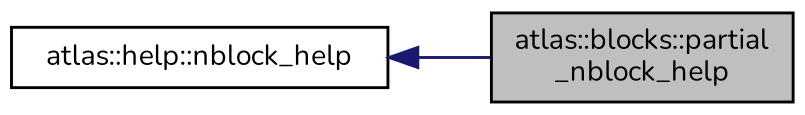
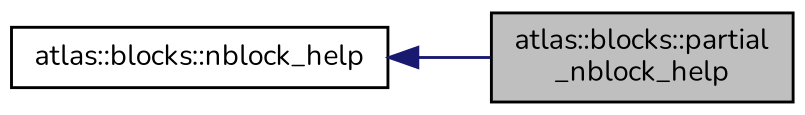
(200, 57) -> (200, 57)
